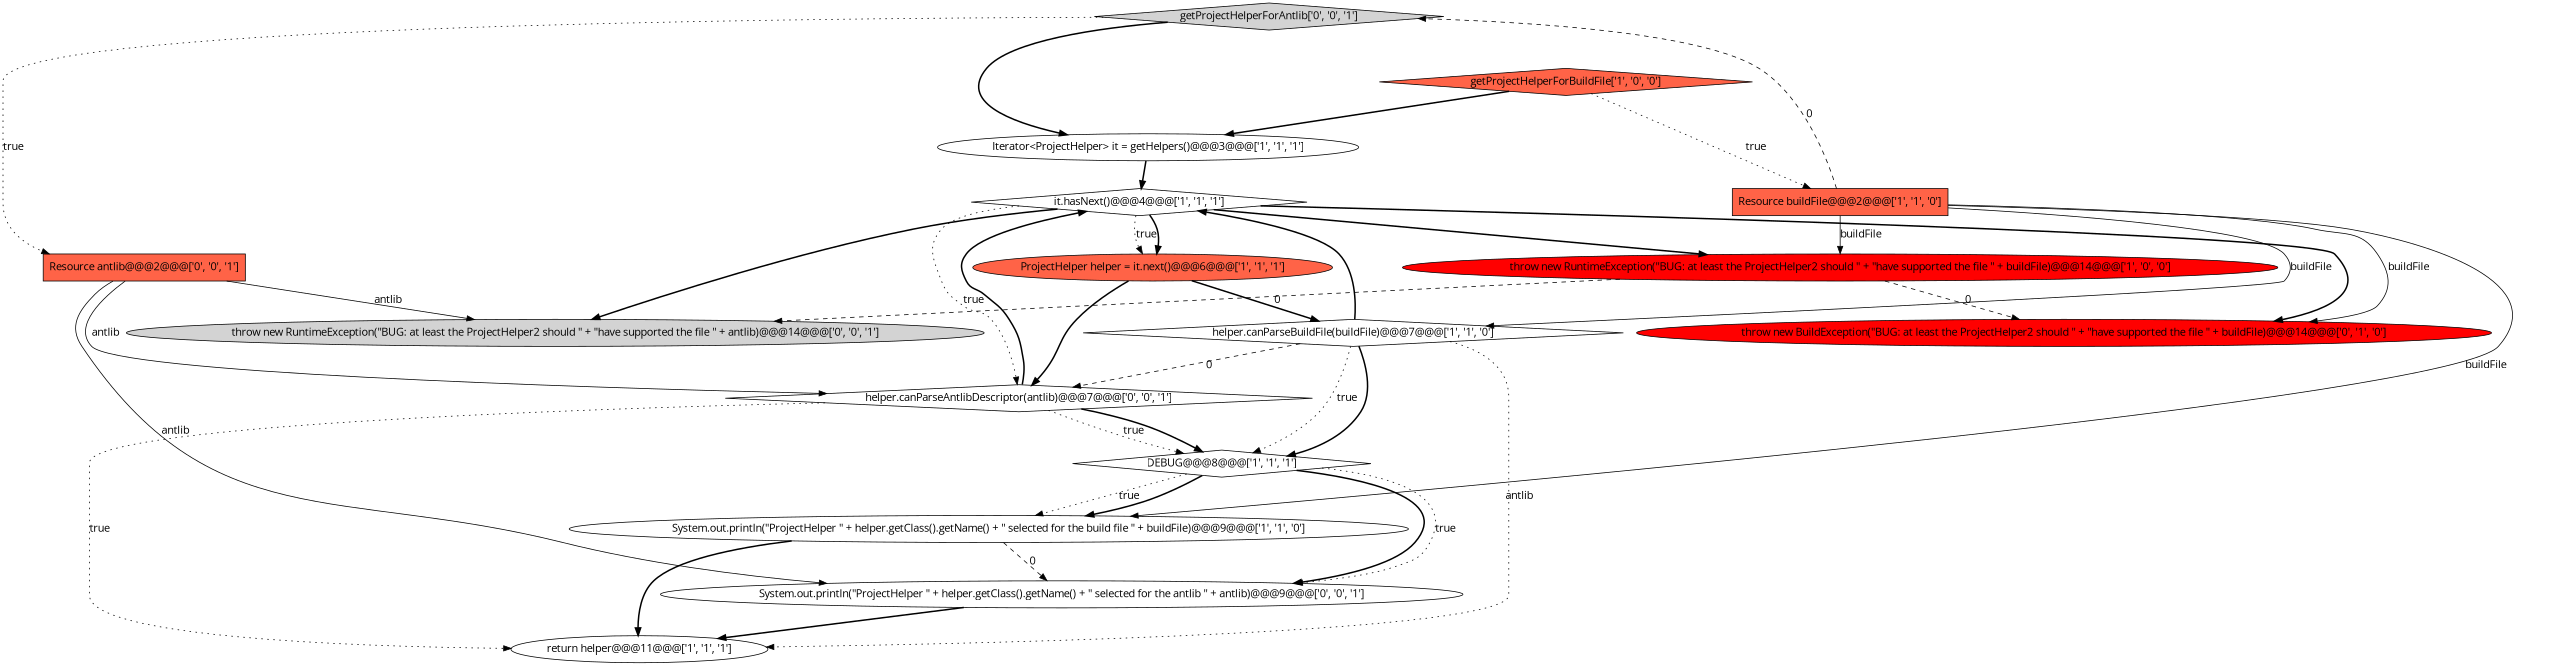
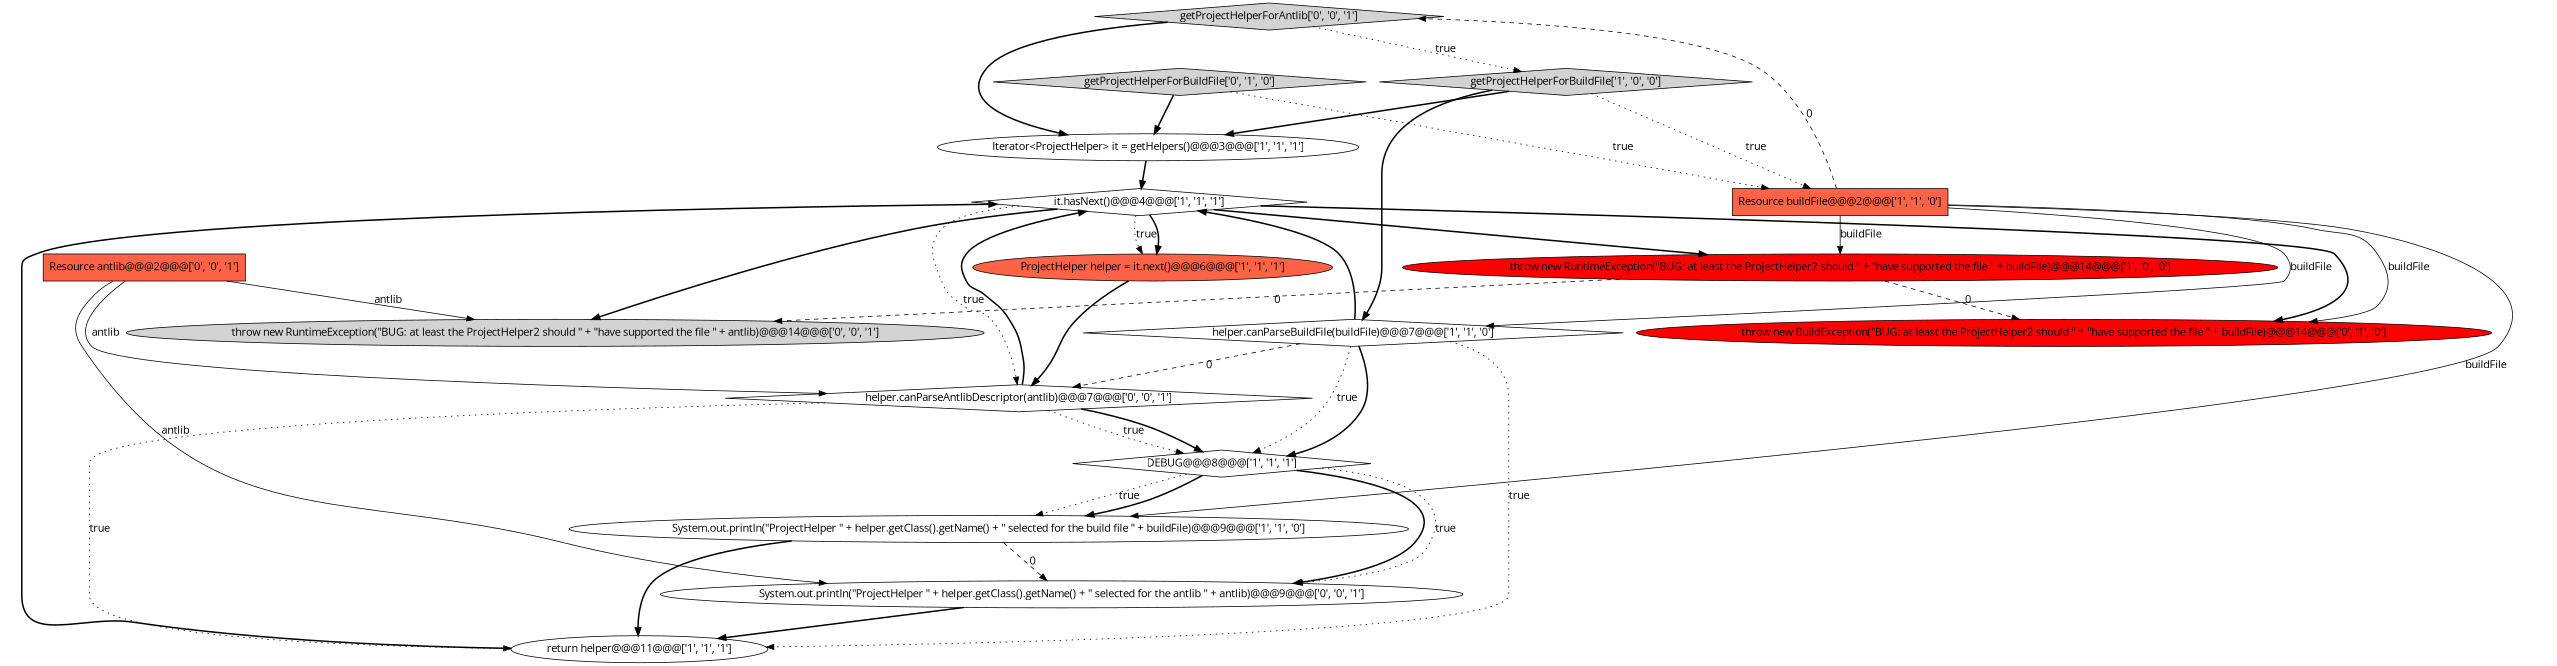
(456, 28) -> (1413, 48)
none -> (1180, 82)
(1566, 82) -> (1566, 82)
none -> (84, 243)
(1260, 303) -> (1382, 170)
(1519, 496) -> (1519, 496)
